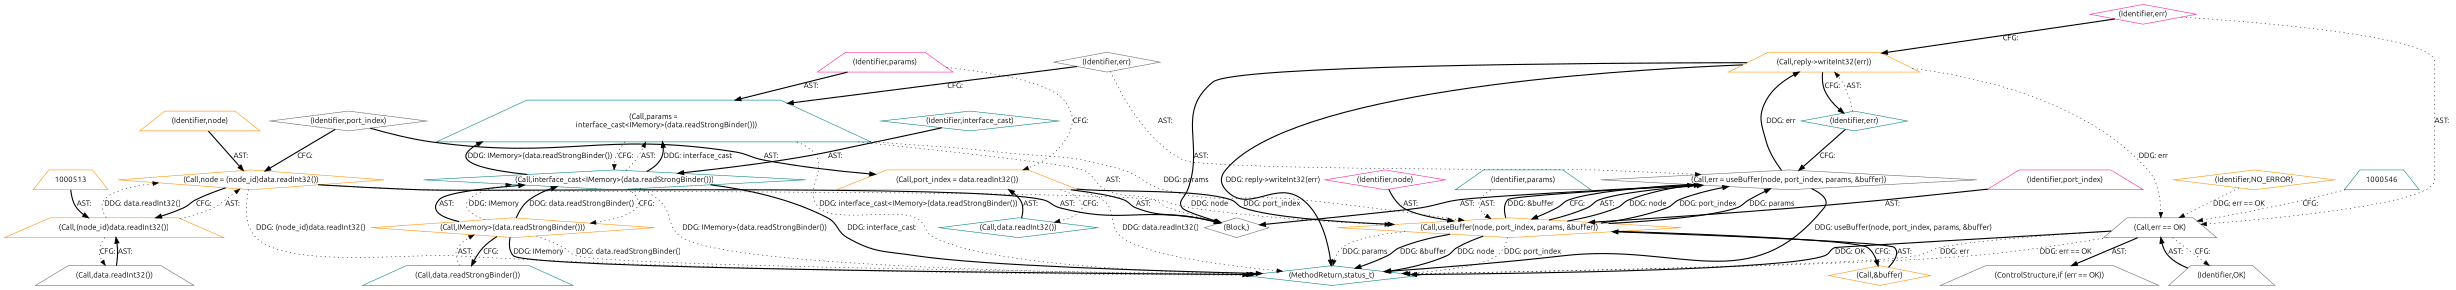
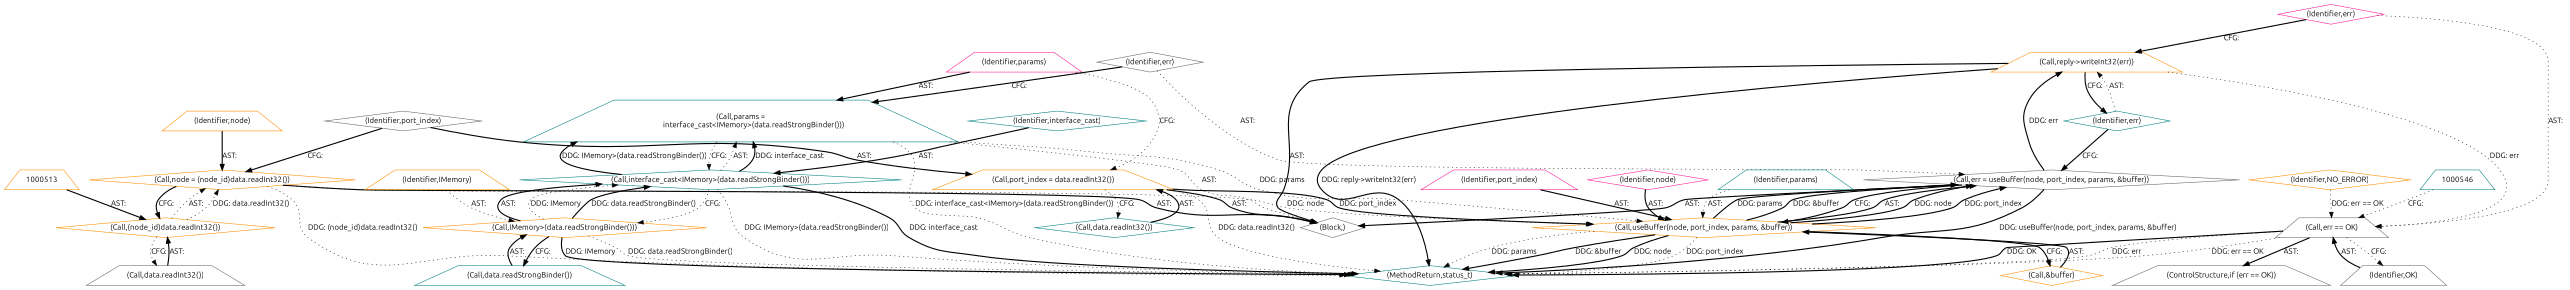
none -> (437, 180)
(114, 228) -> (166, 228)
(457, 249) -> (509, 249)
